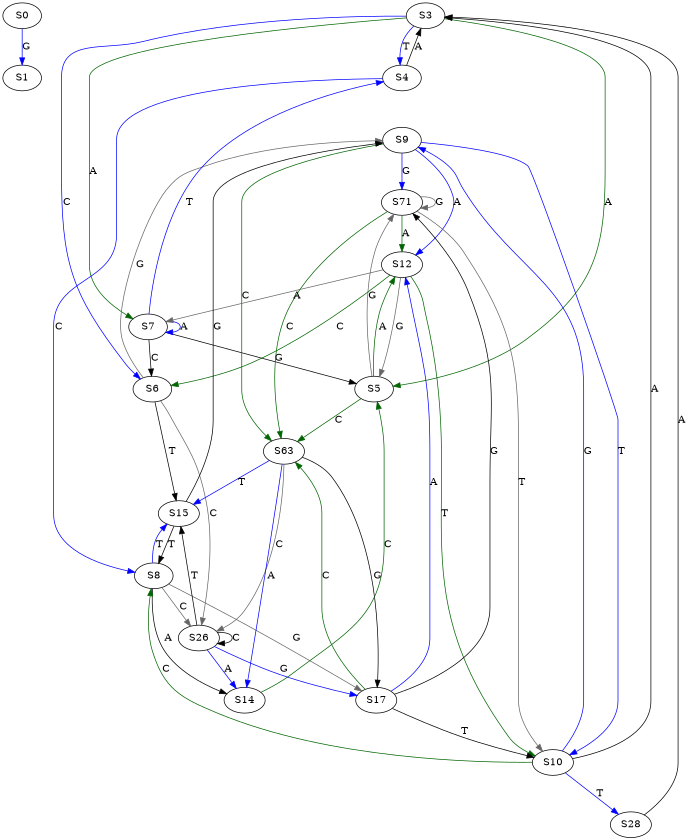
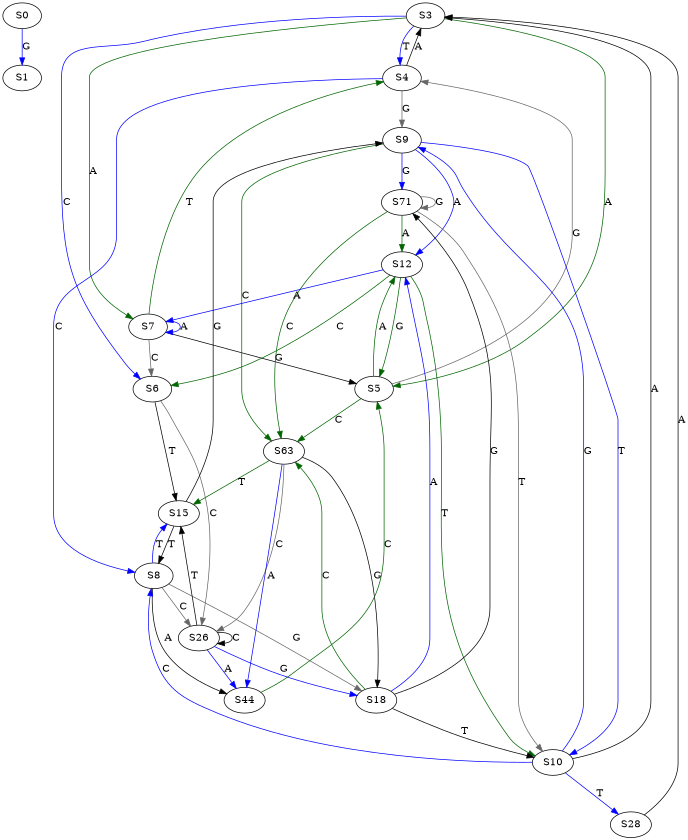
(216, 154) -> (216, 154)
(172, 184) -> (402, 106)
(278, 295) -> (278, 295)
(368, 300) -> (572, 231)
(393, 324) -> (393, 324)
(150, 354) -> (150, 354)
(234, 481) -> (234, 481)
(245, 700) -> (245, 700)
(376, 700) -> (376, 700)
(299, 739) -> (299, 739)
